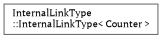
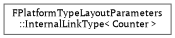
(81, 19) -> (88, 19)
